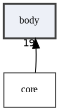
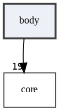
(36, 60) -> (23, 51)
